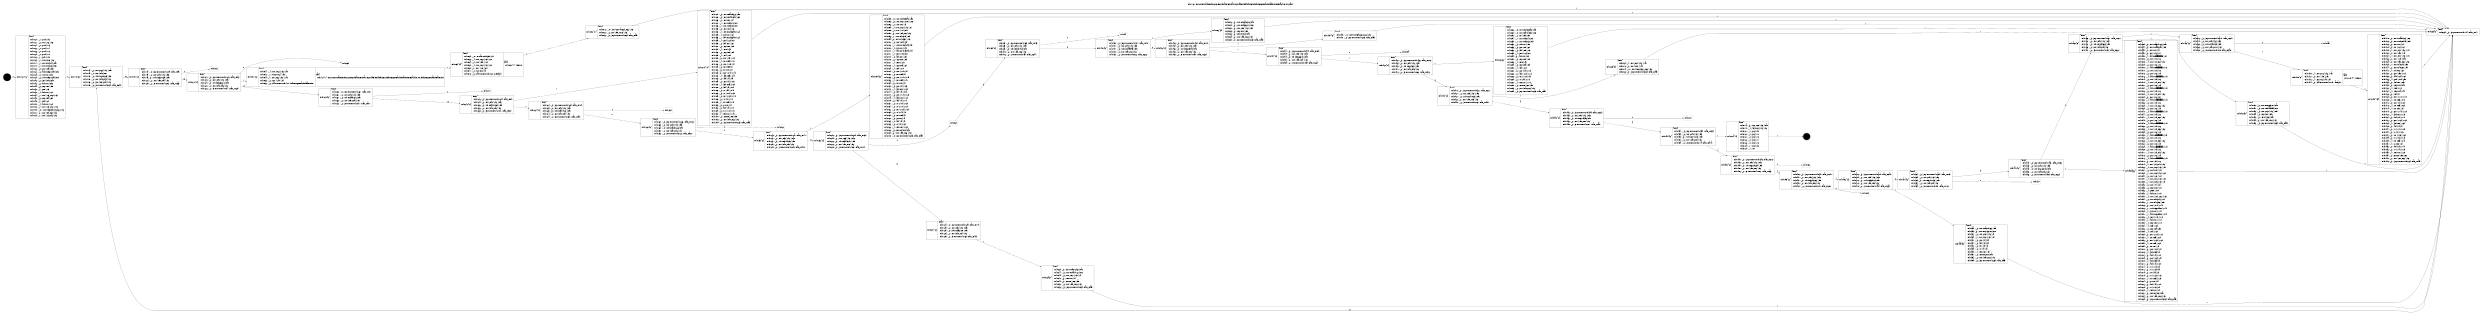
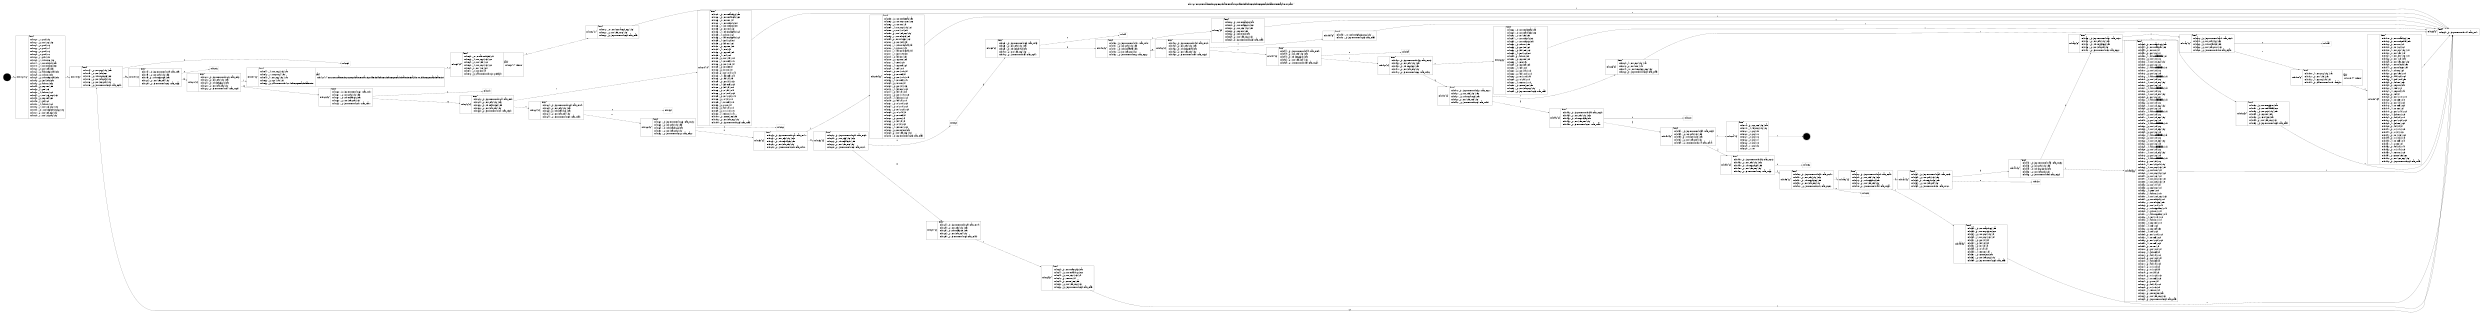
(1152, 48) -> (1153, 50)
(288, 59) -> (231, 59)
